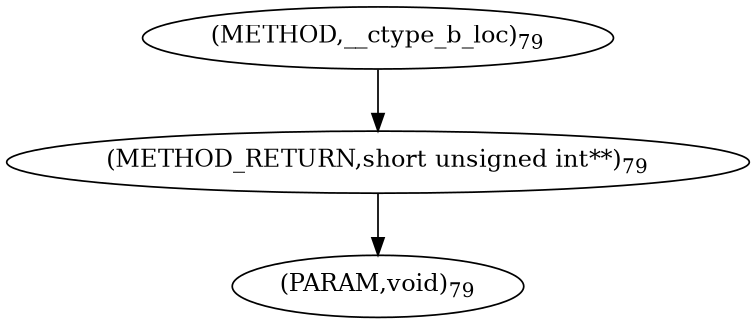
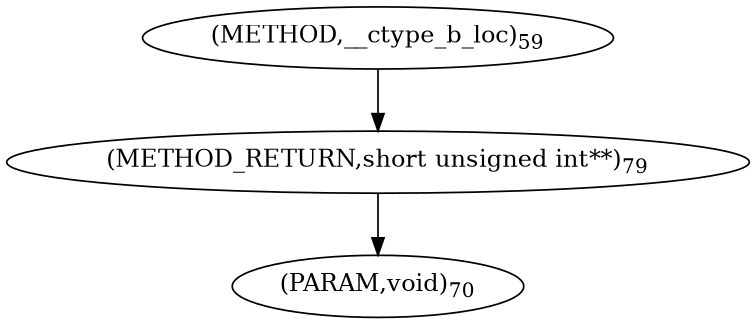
(532, 35) -> (532, 35)
(463, 284) -> (463, 284)
